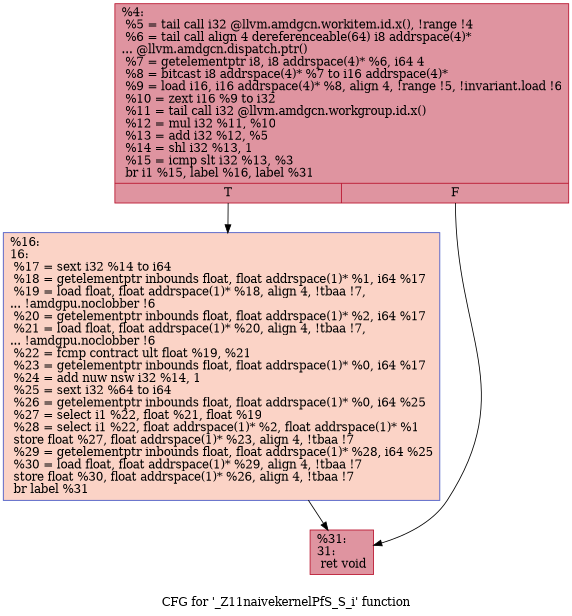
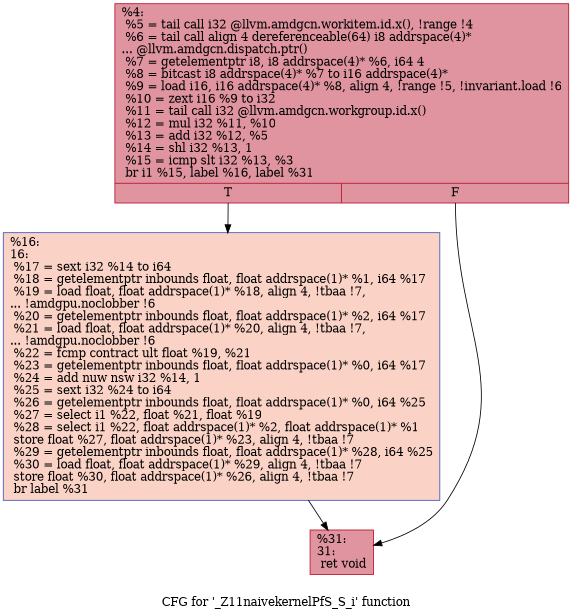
(91, 391) -> (91, 391)
